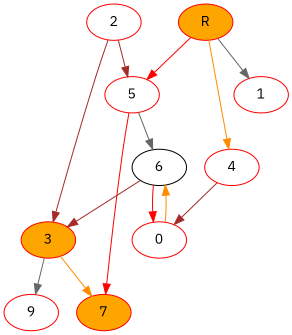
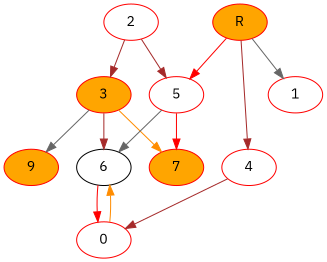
(218, 90) -> (244, 90)
(108, 201) -> (104, 126)
(31, 313) -> (31, 167)
